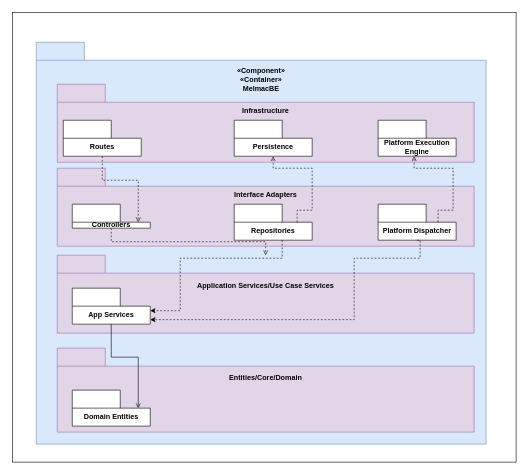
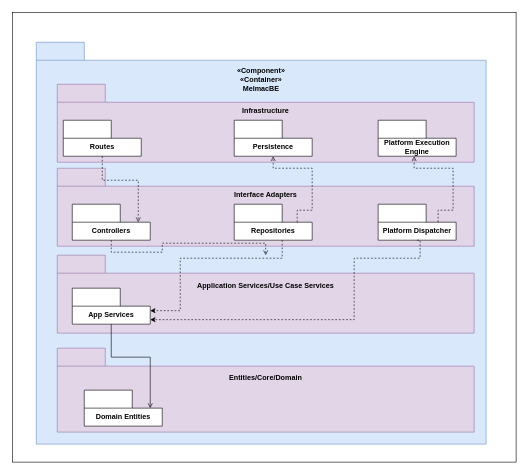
(111, 216) -> (111, 222)
(111, 408) -> (123, 408)
